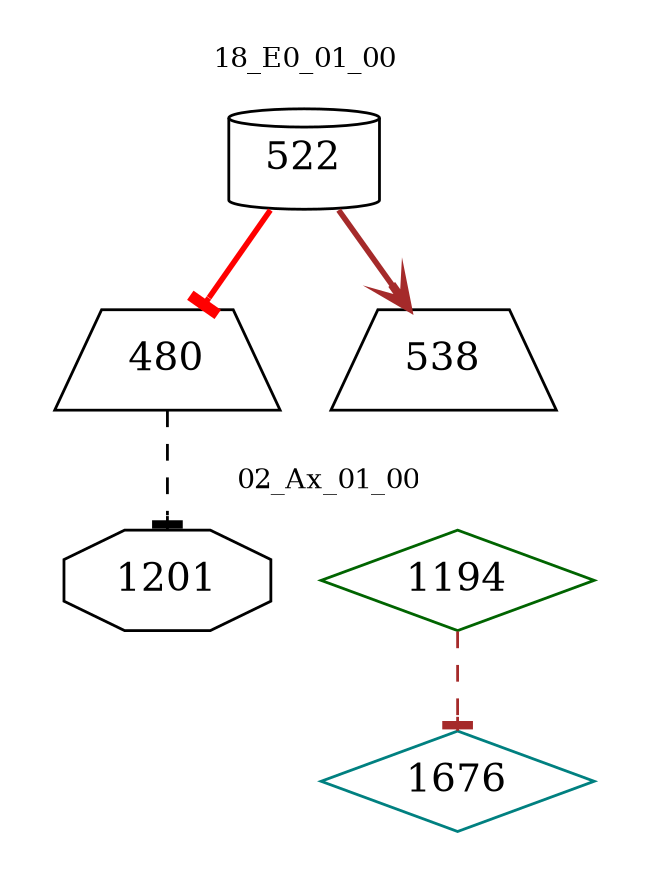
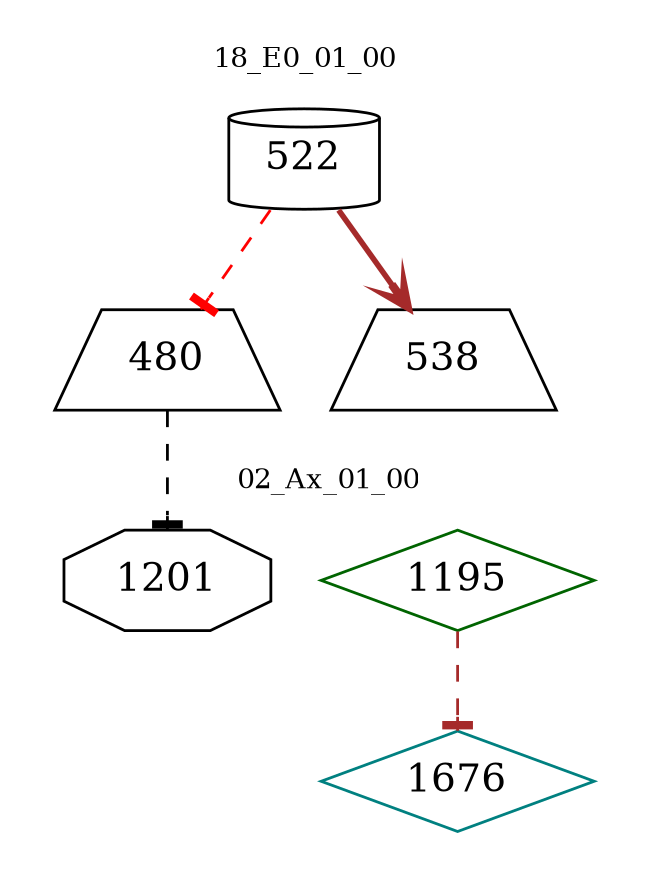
(240, 254) -> (240, 254)
(458, 580) -> (458, 580)
